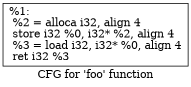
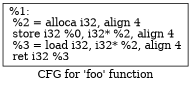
(96, 46) -> (96, 46)
